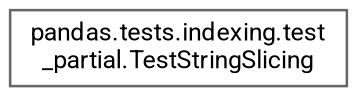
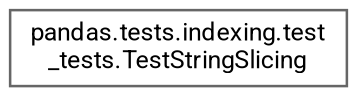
(179, 48) -> (179, 48)
